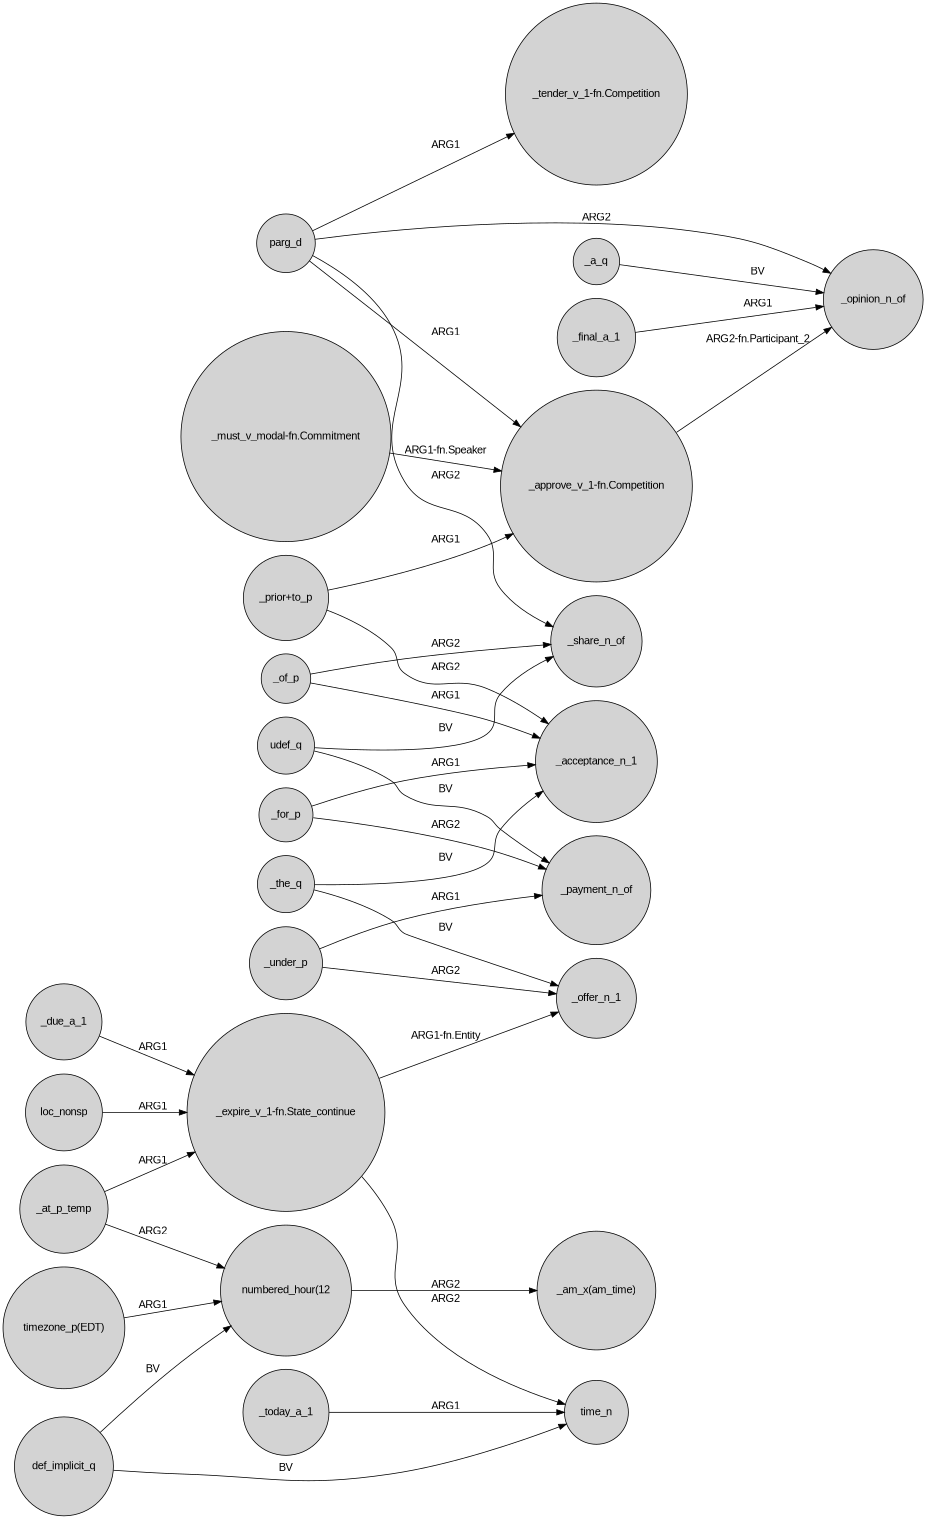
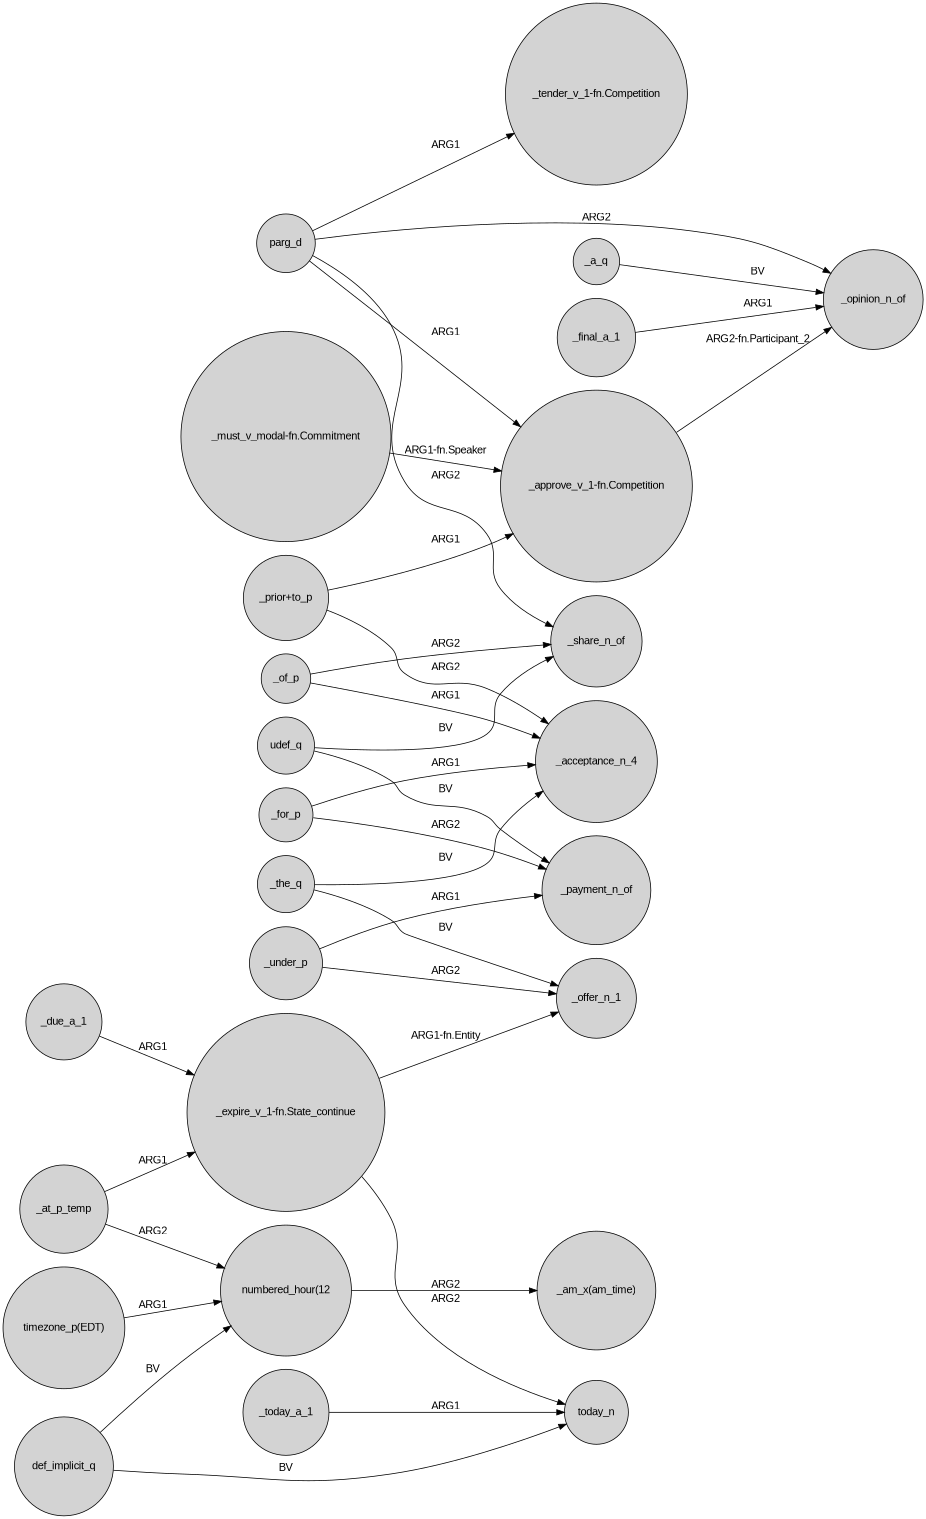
(596, 762) -> (596, 762)
(64, 1112) -> none
(596, 1412) -> (596, 1412)
